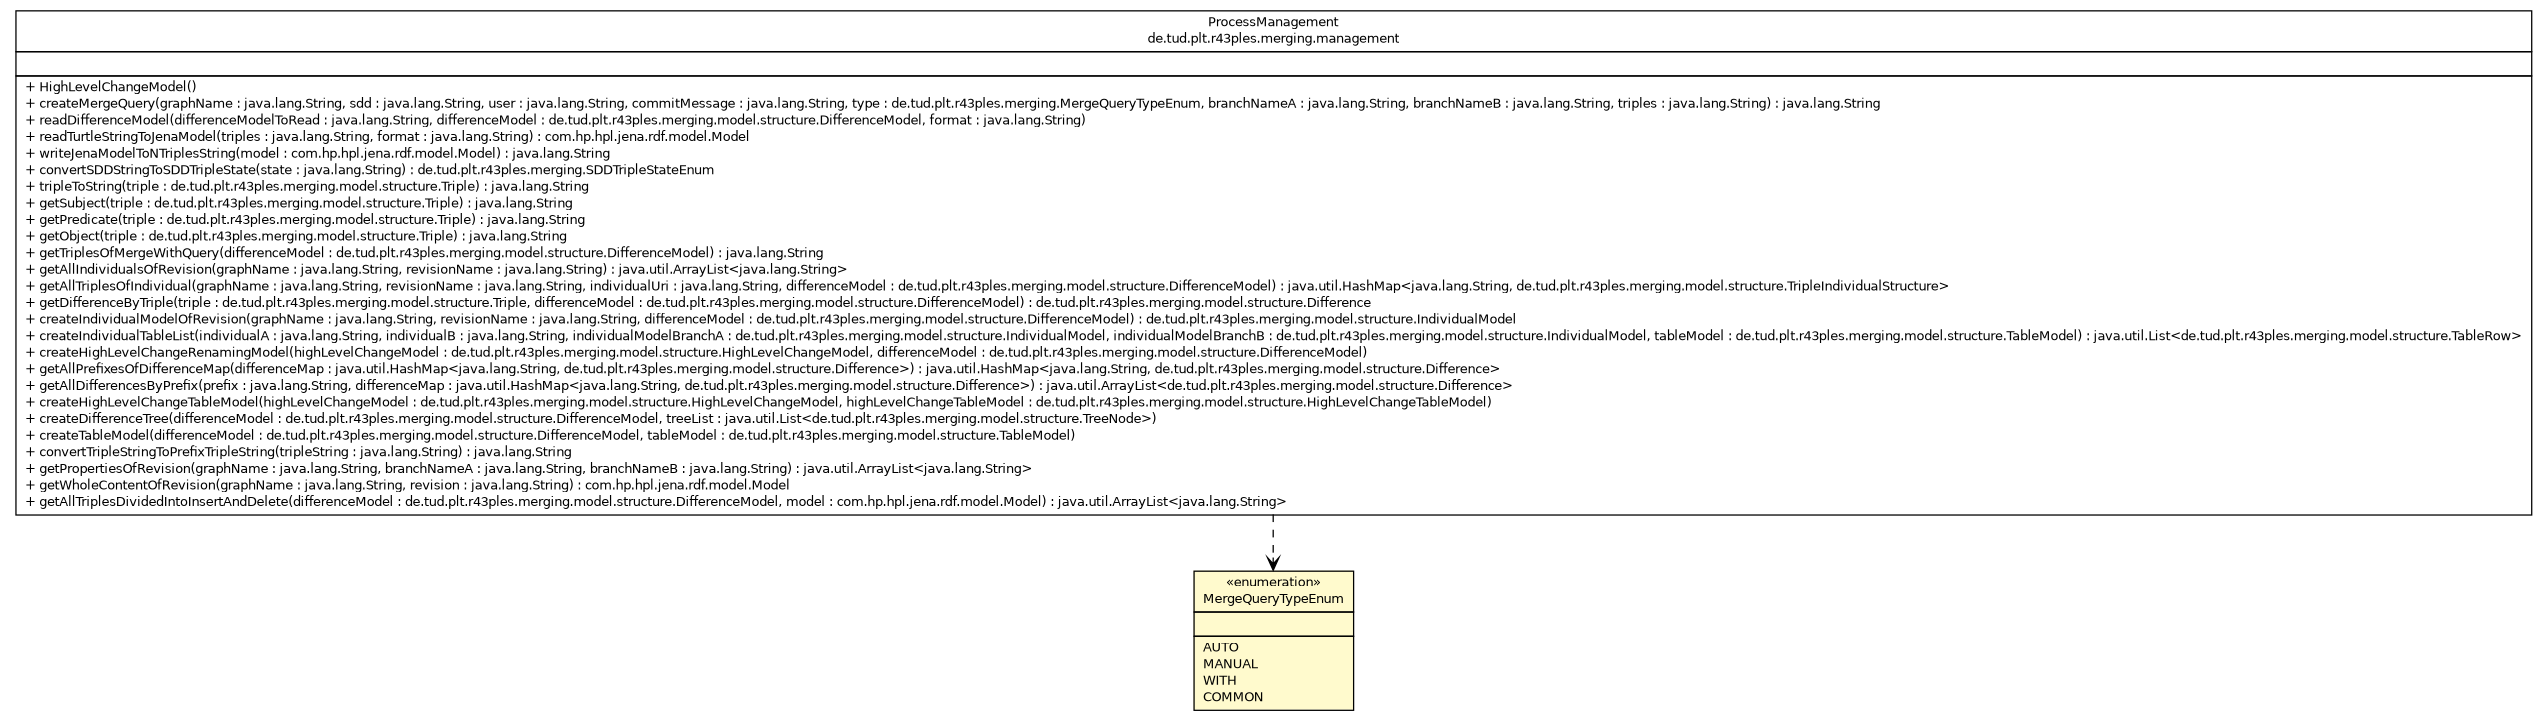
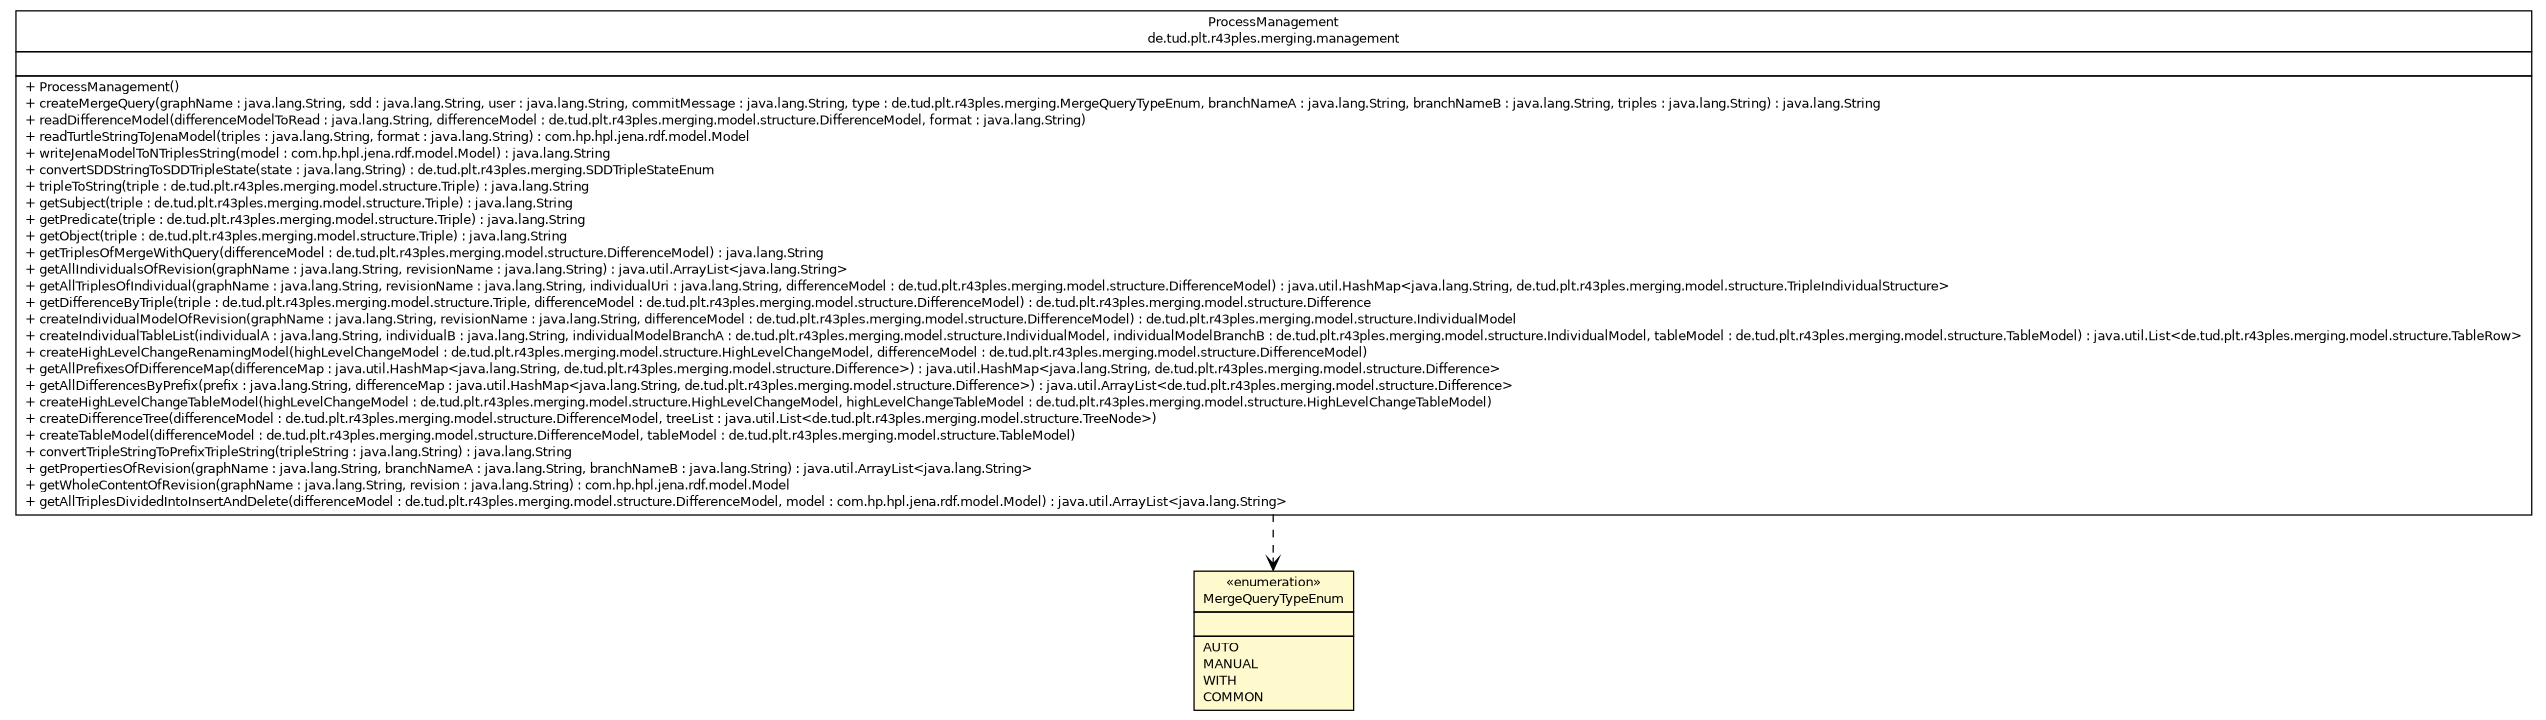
(111, 87) -> (102, 87)
